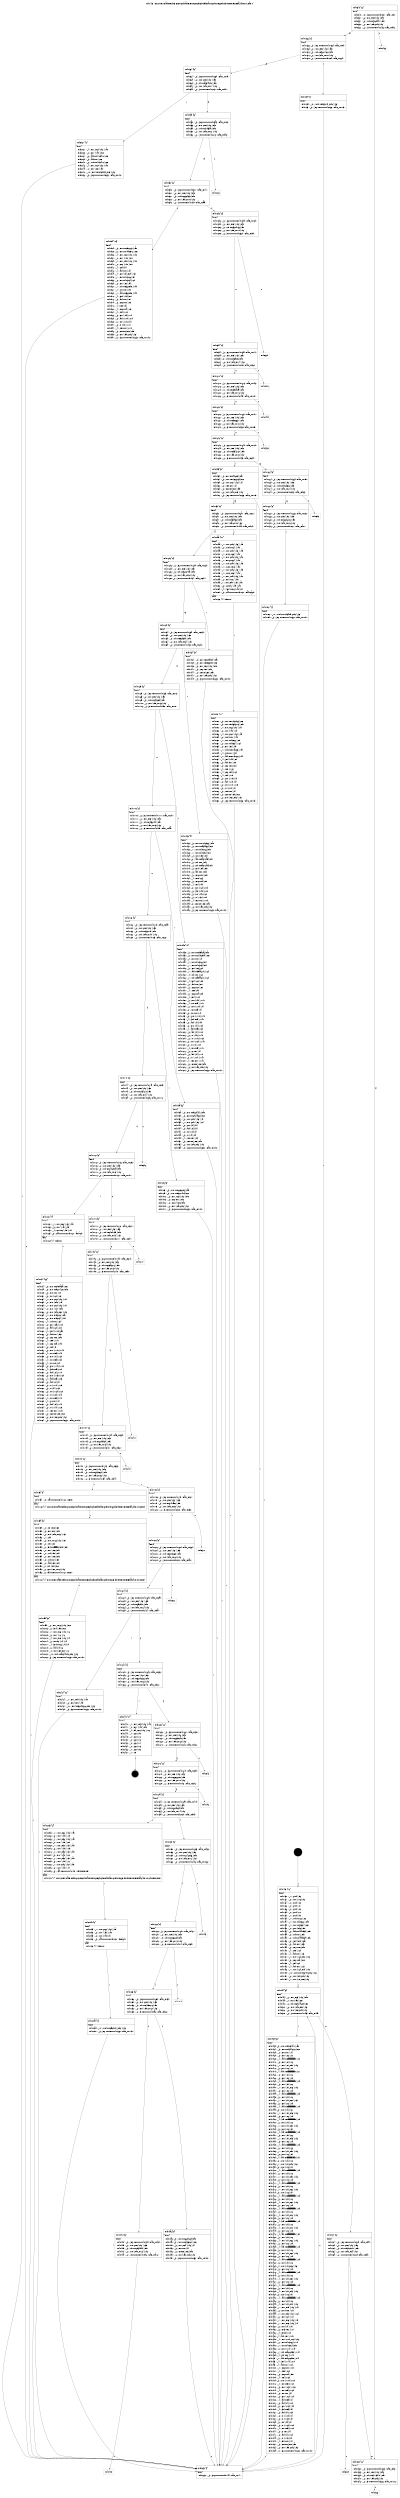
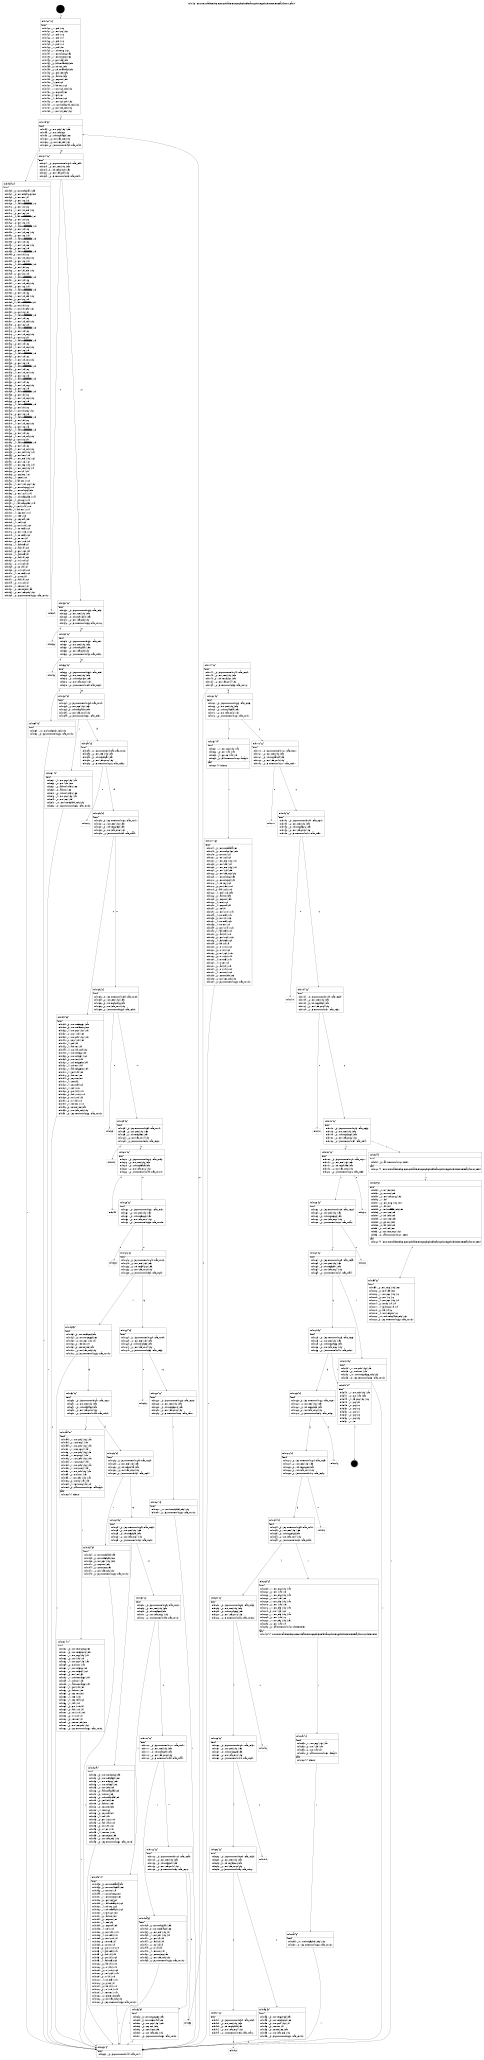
(145, 1008) -> (190, 1946)
(375, 1244) -> (81, 628)
